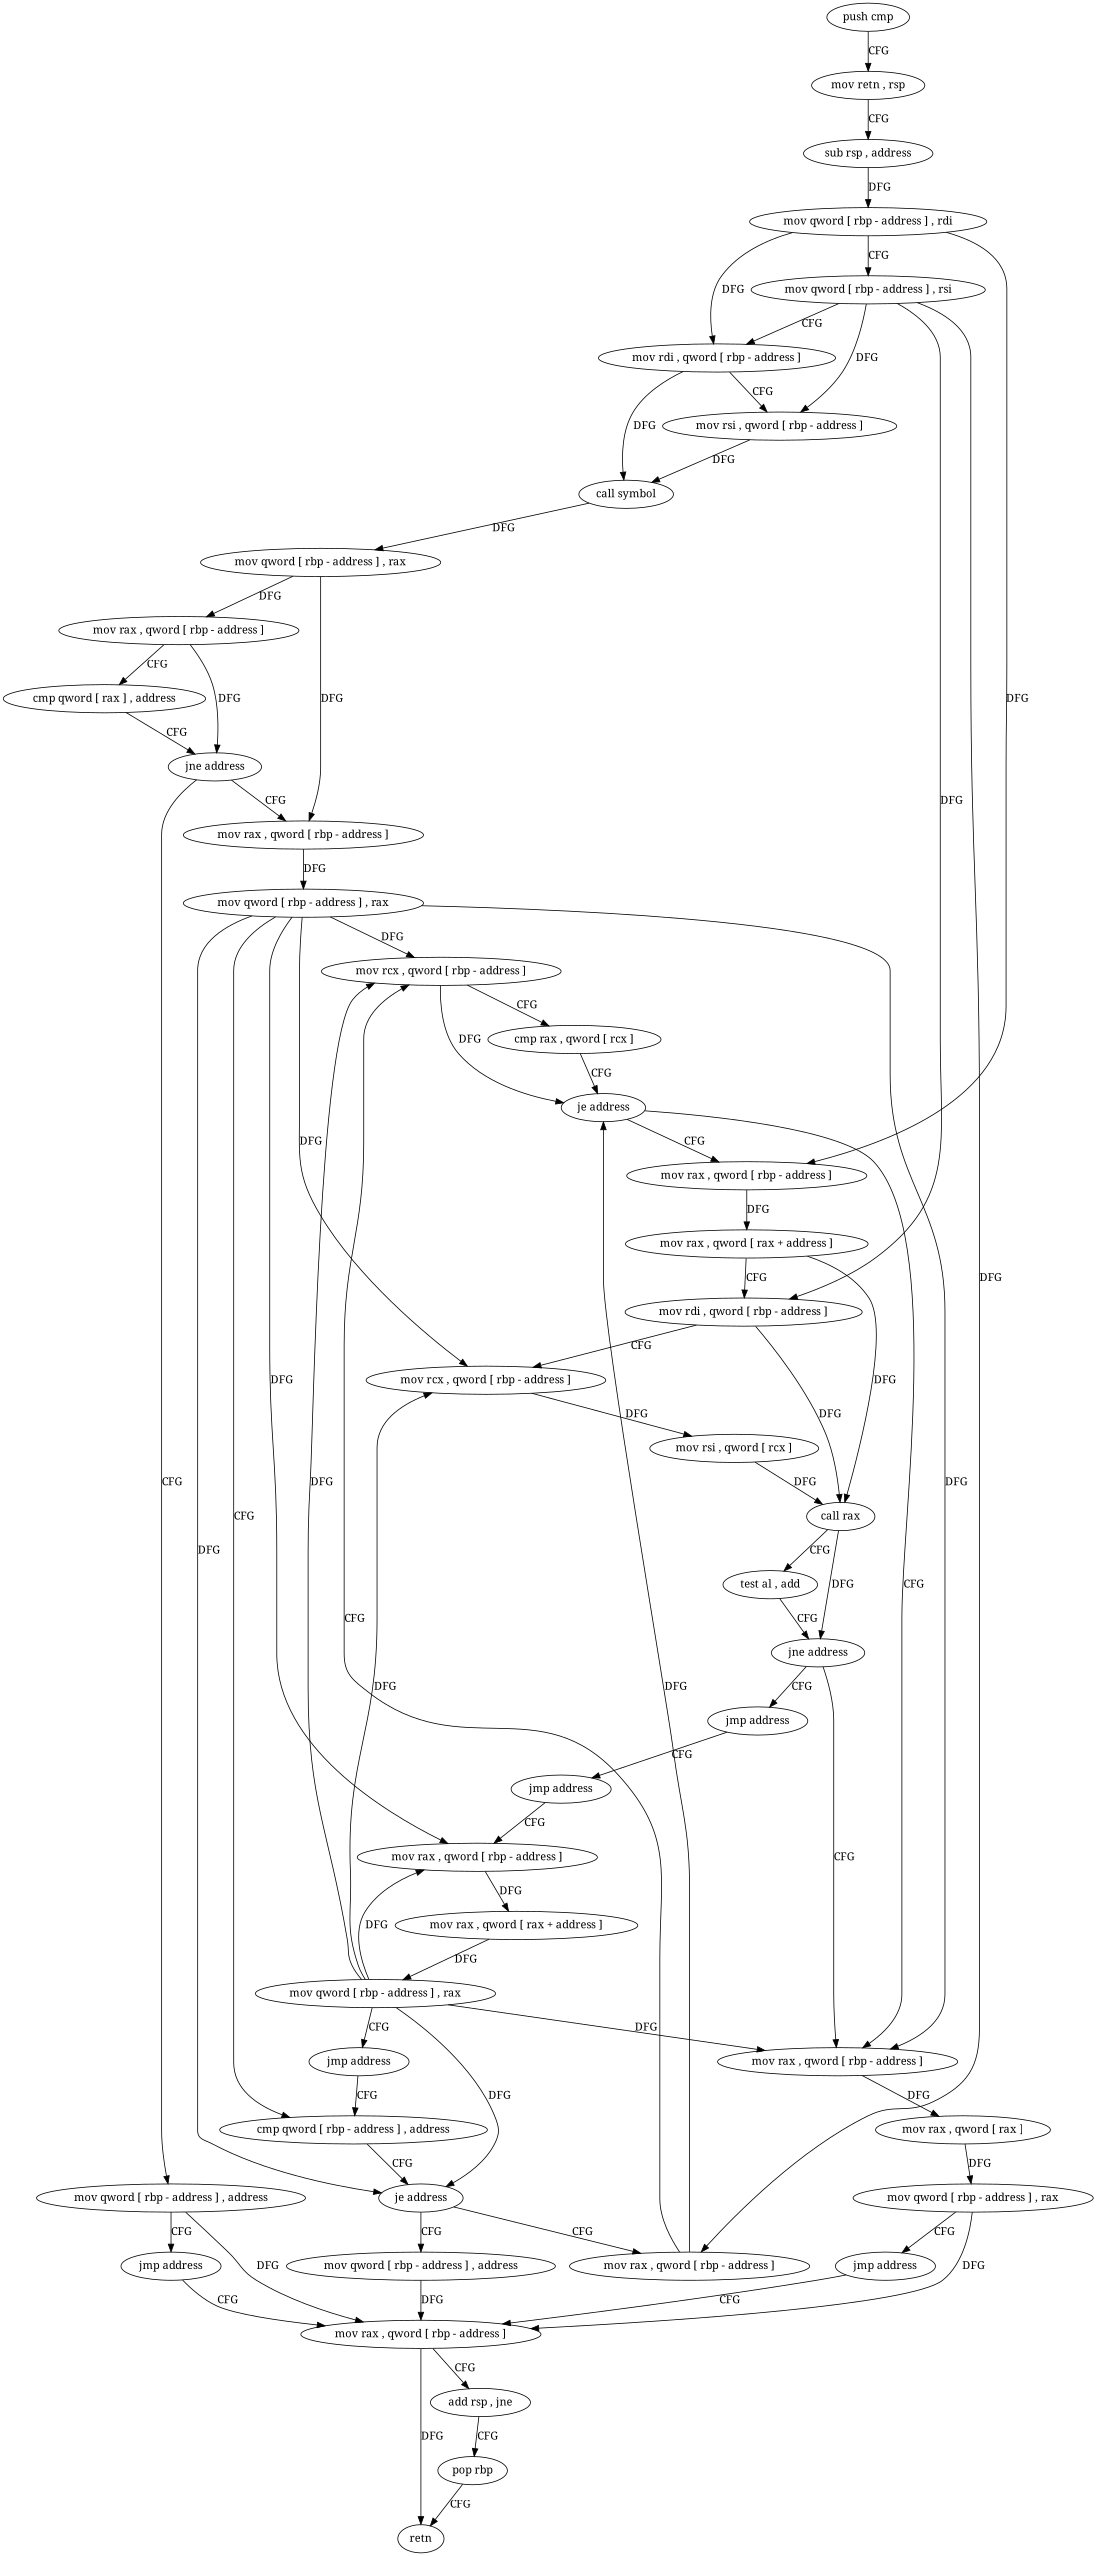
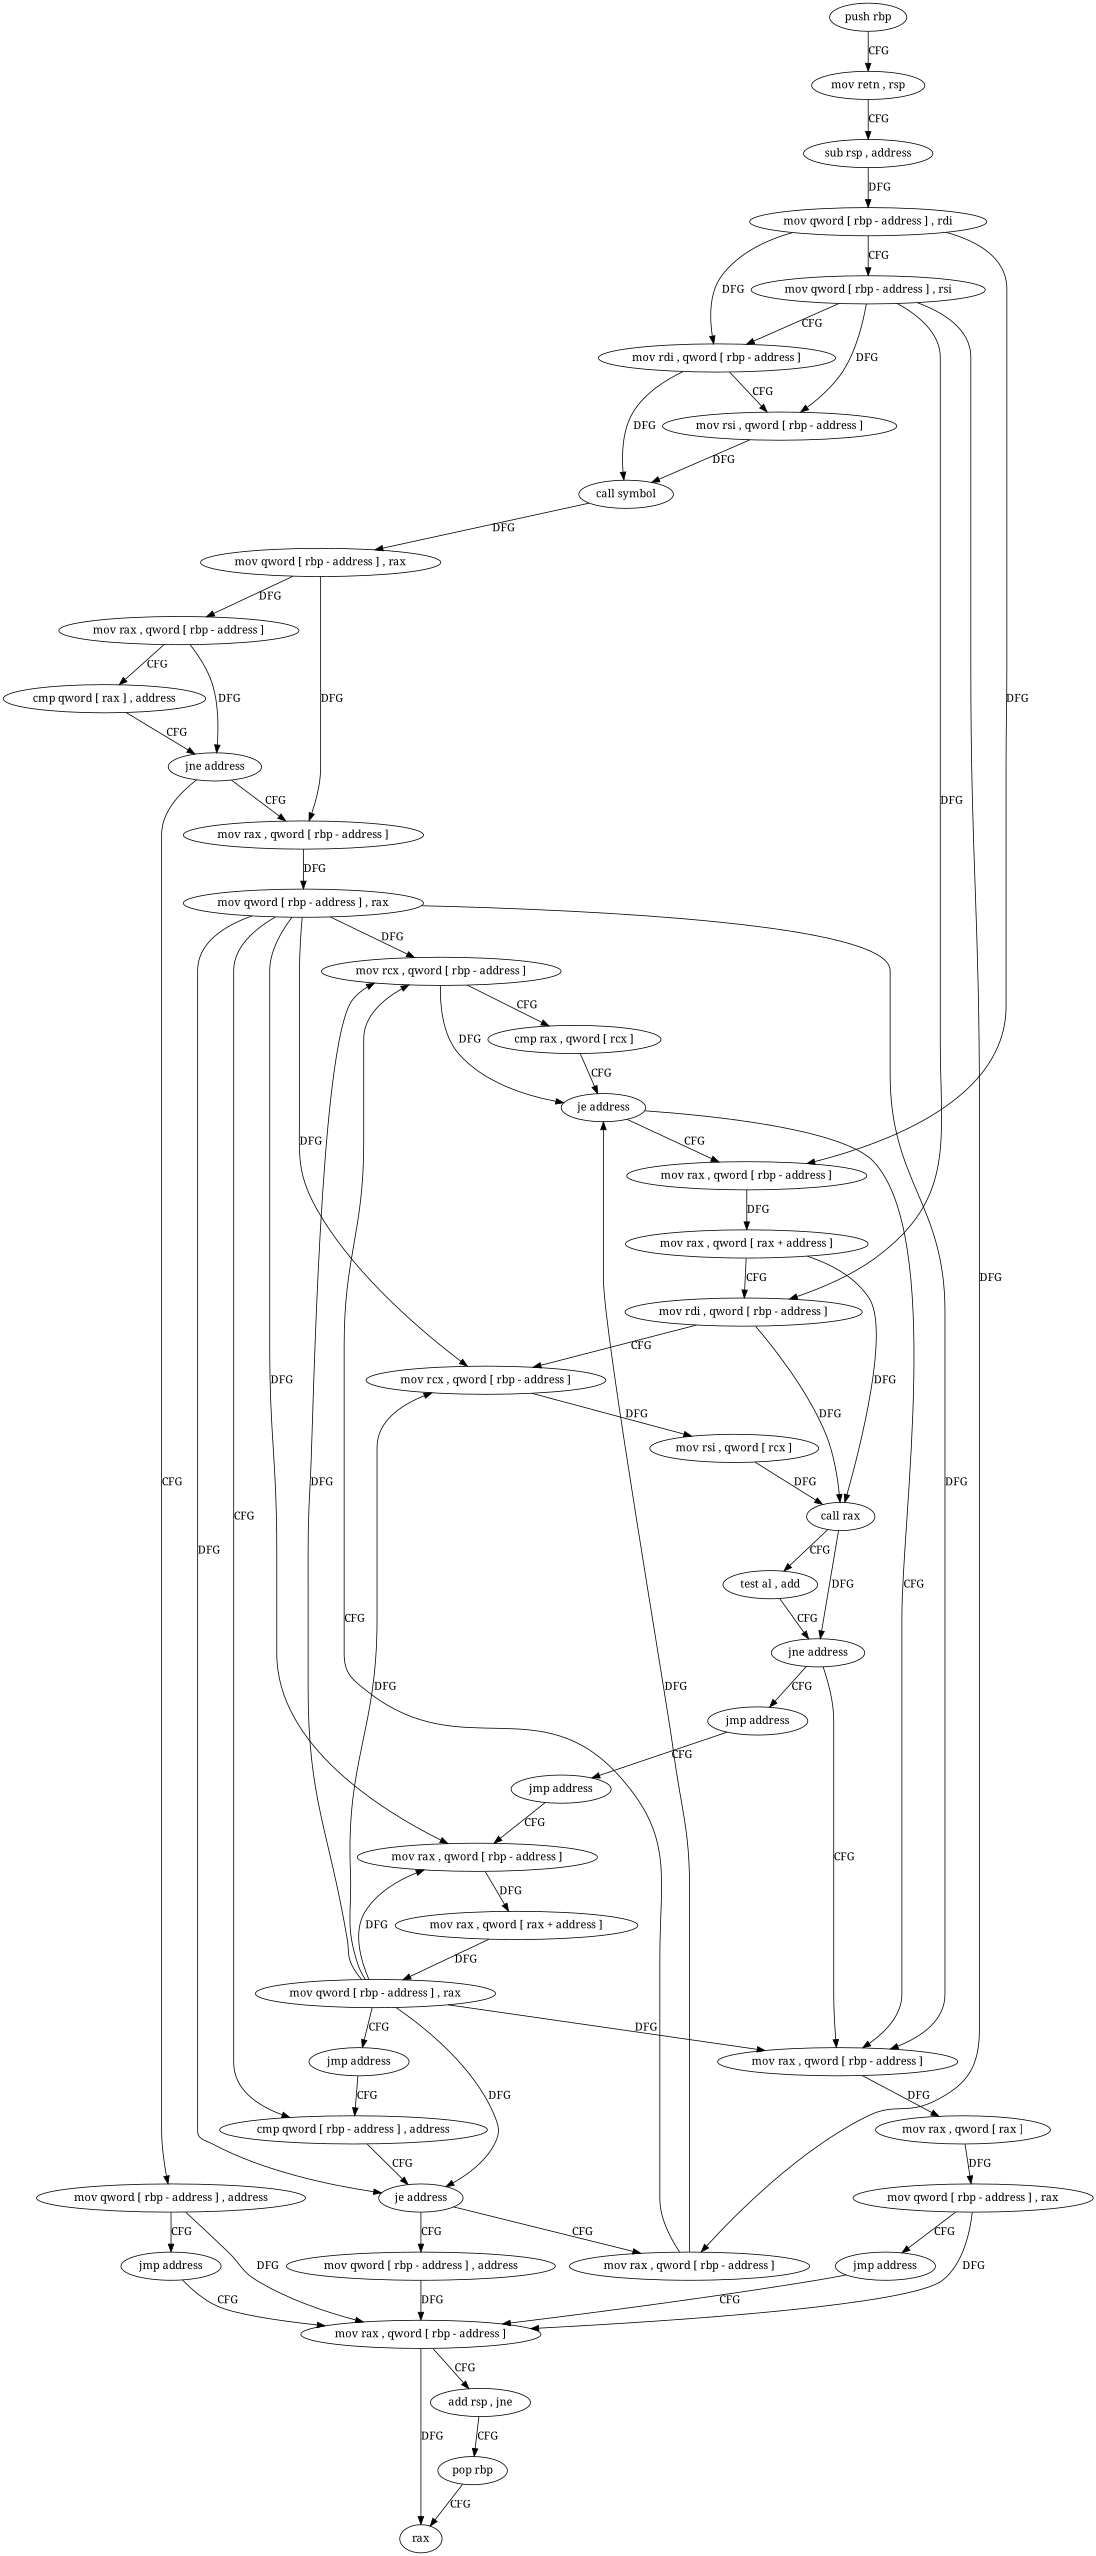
(868, 17) -> (868, 17)
(421, 2539) -> (421, 2539)
